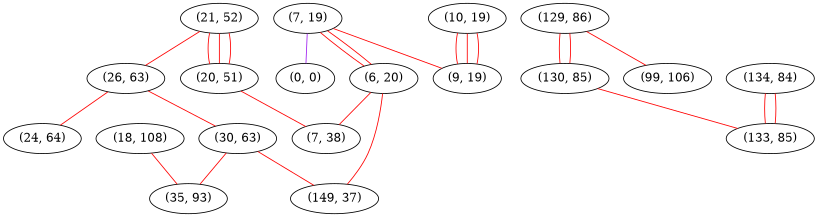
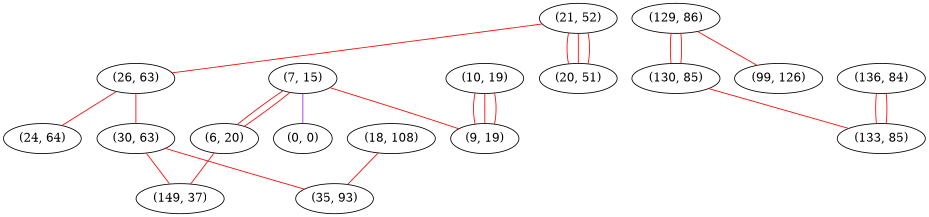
(308, 18) -> (303, 78)
(668, 78) -> (779, 78)
(770, 78) -> (881, 78)
(326, 139) -> none
